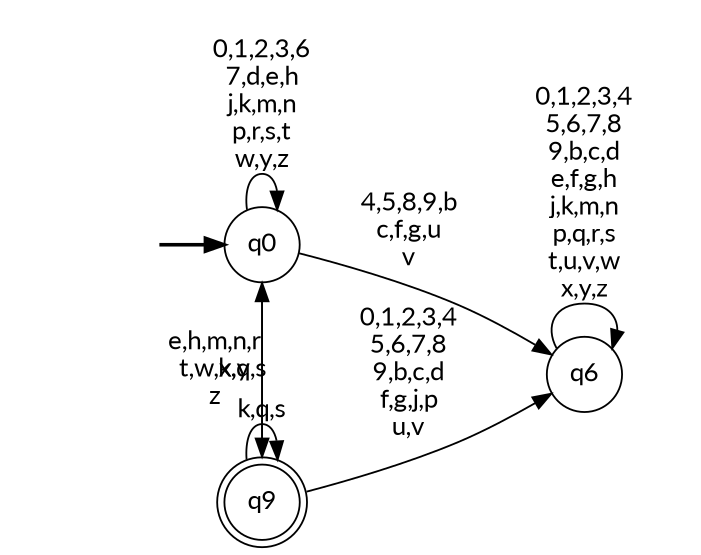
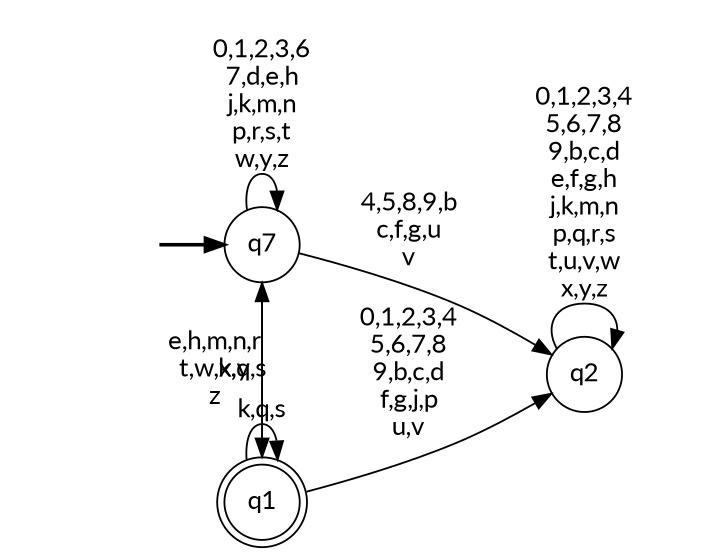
(262, 245) -> (262, 245)
(584, 374) -> (584, 374)
(262, 502) -> (262, 502)
